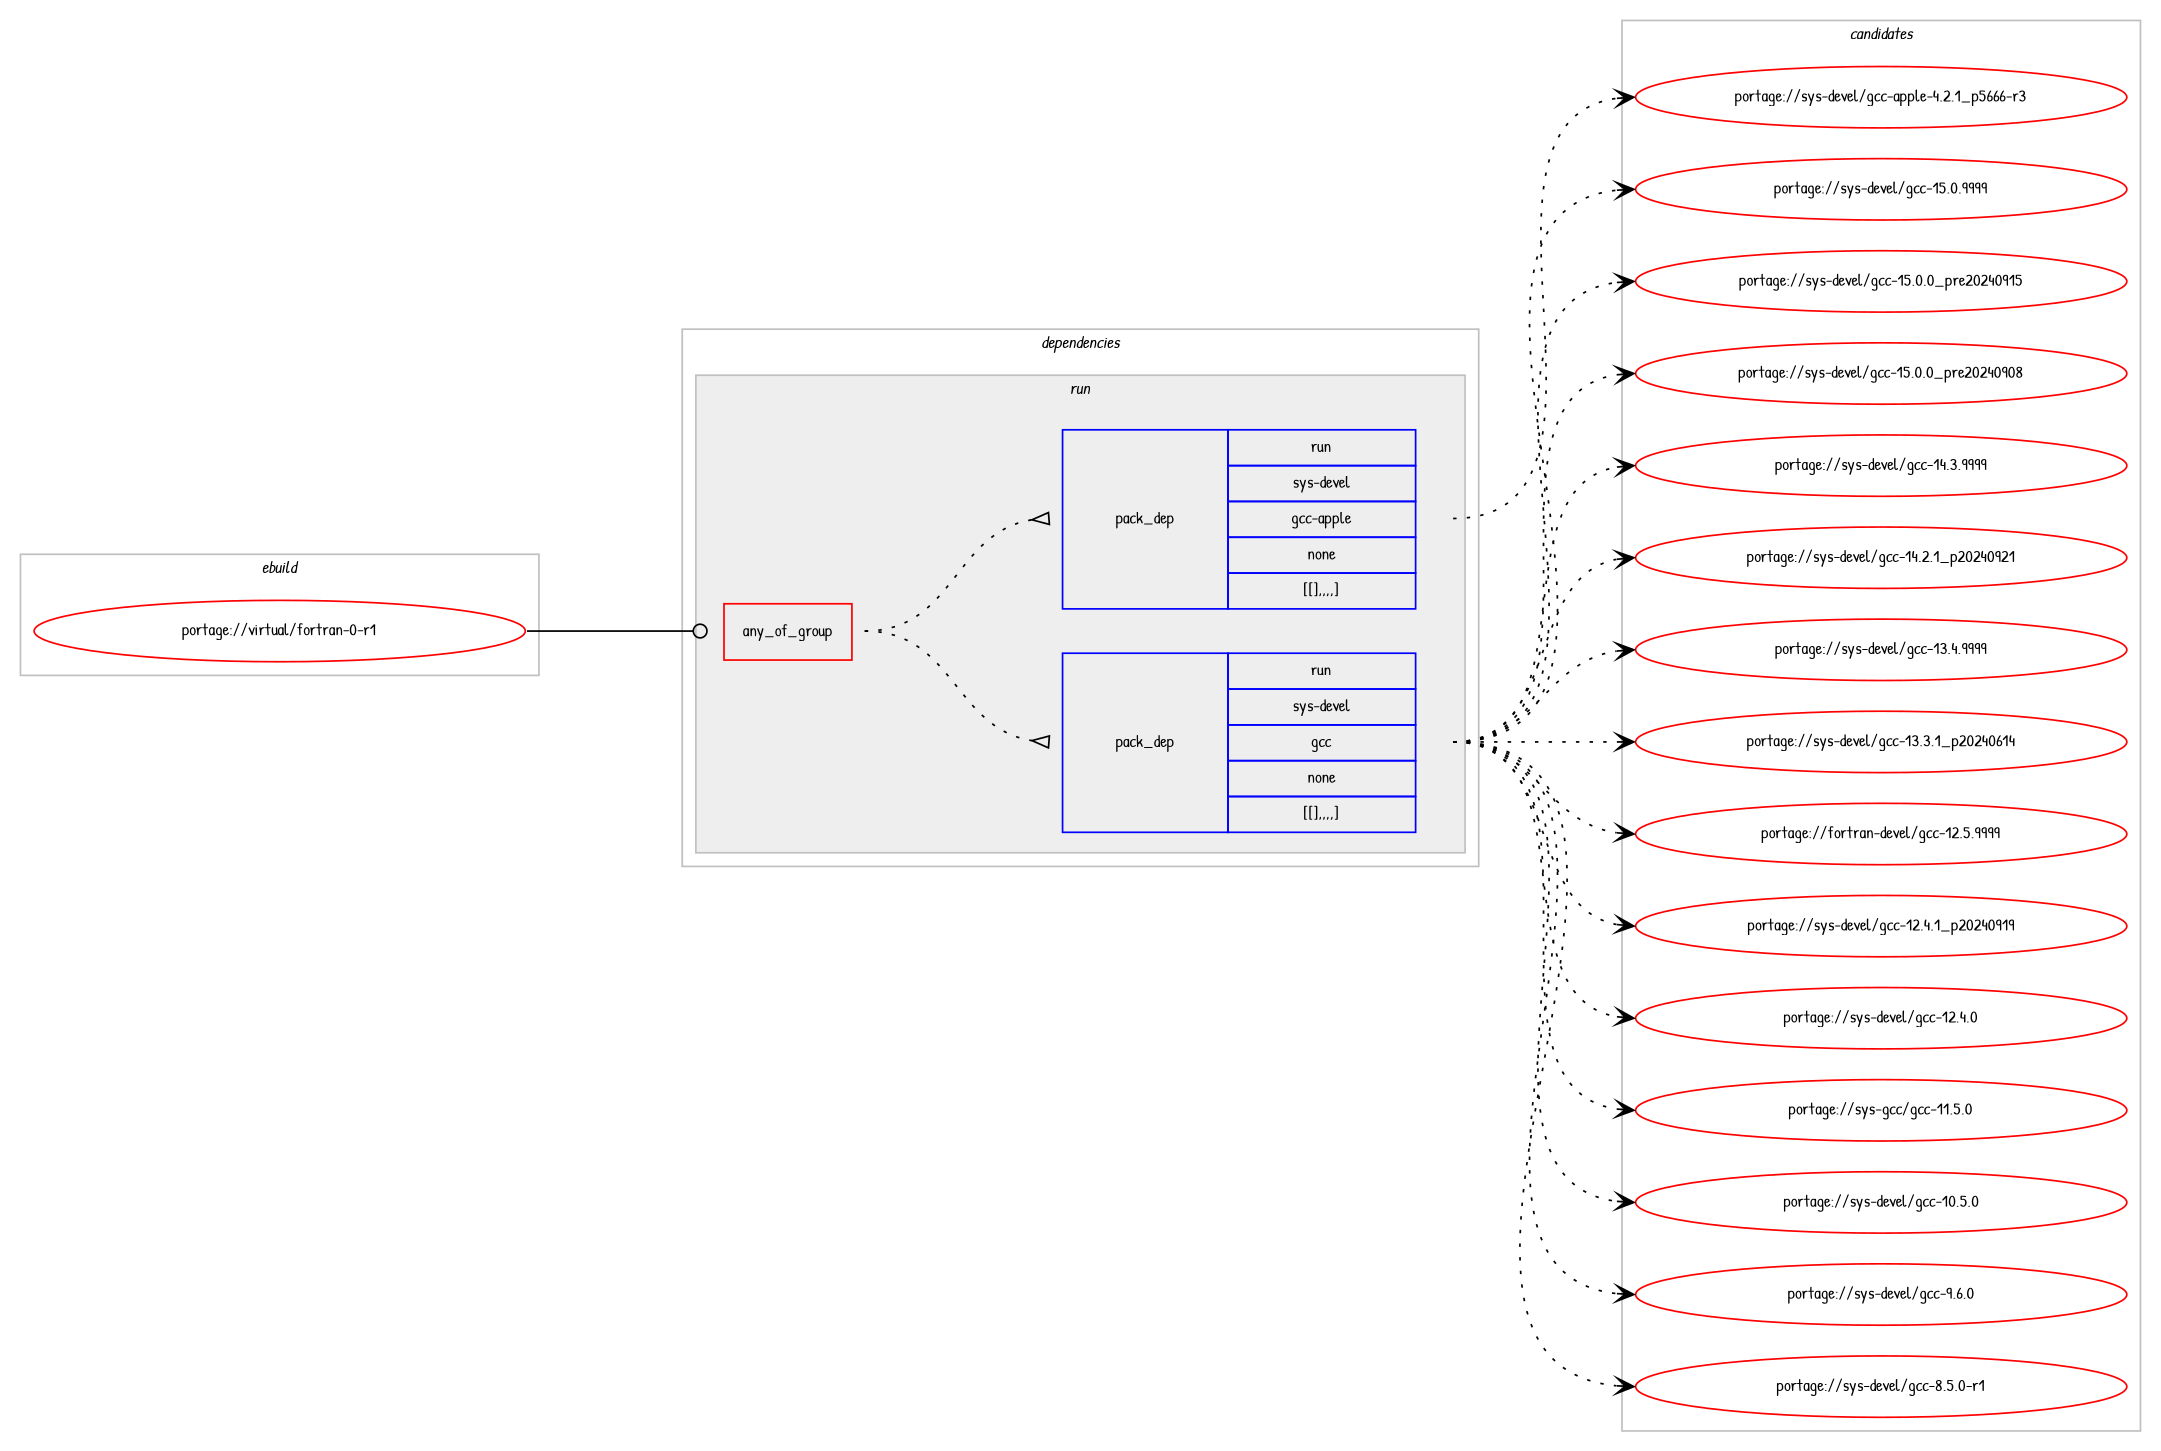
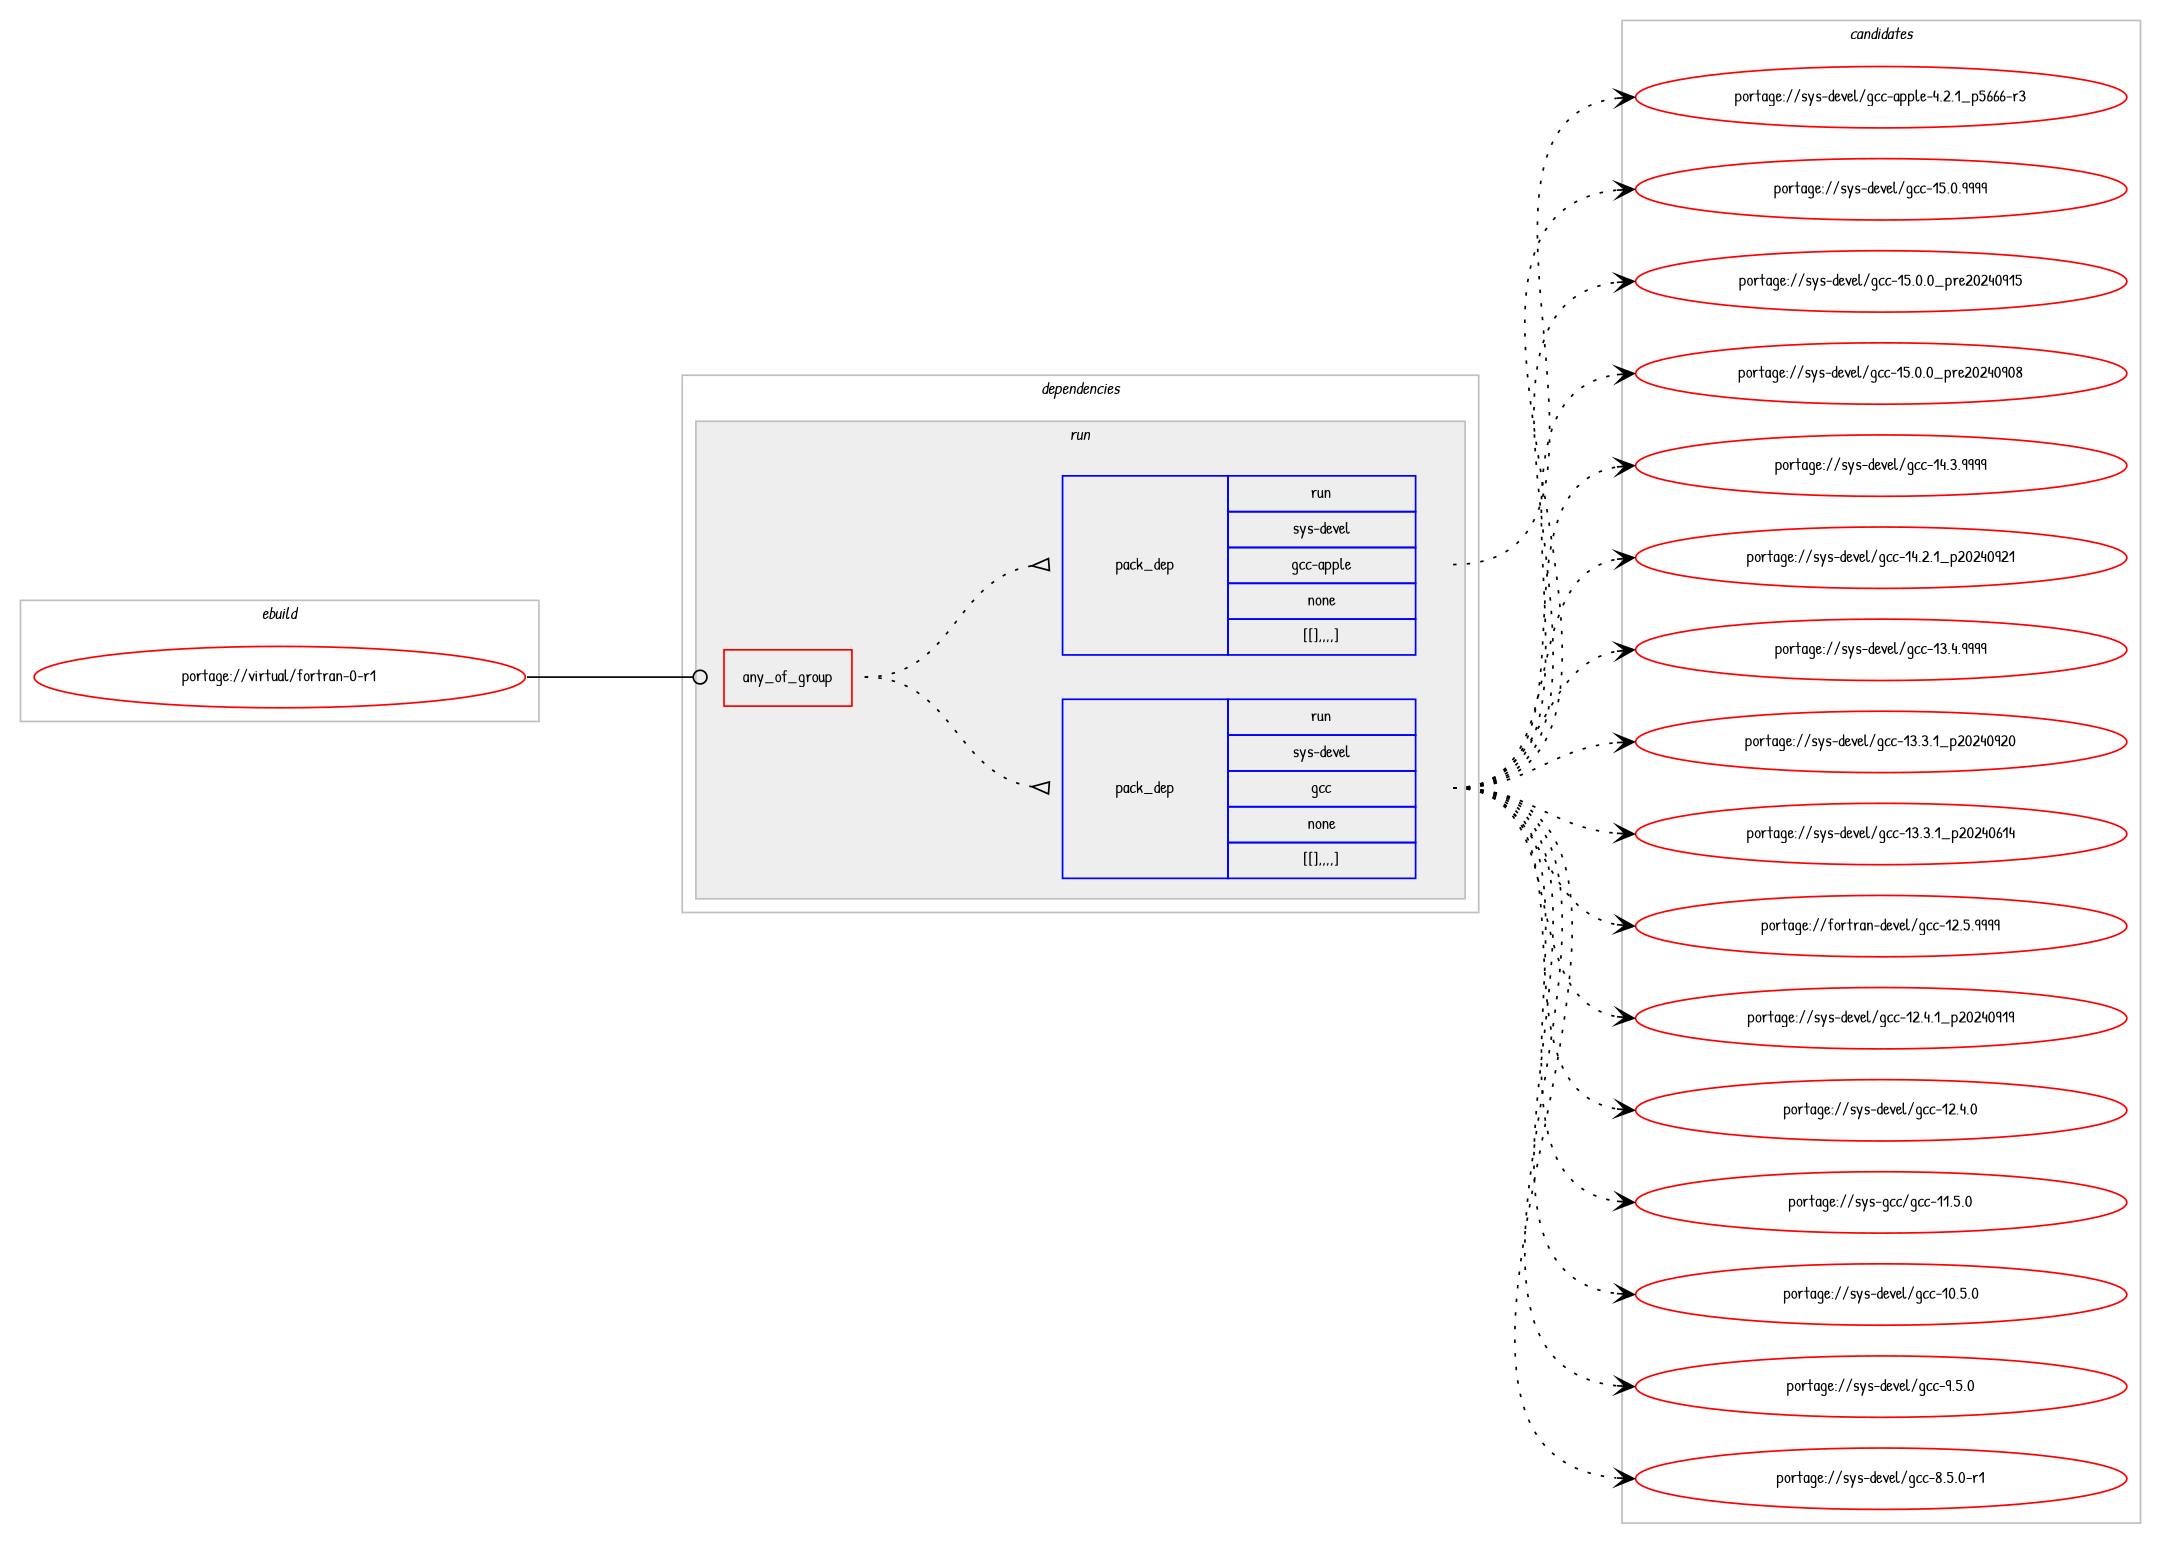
none -> (1881, 742)
(1881, 1295) -> (1881, 1387)
